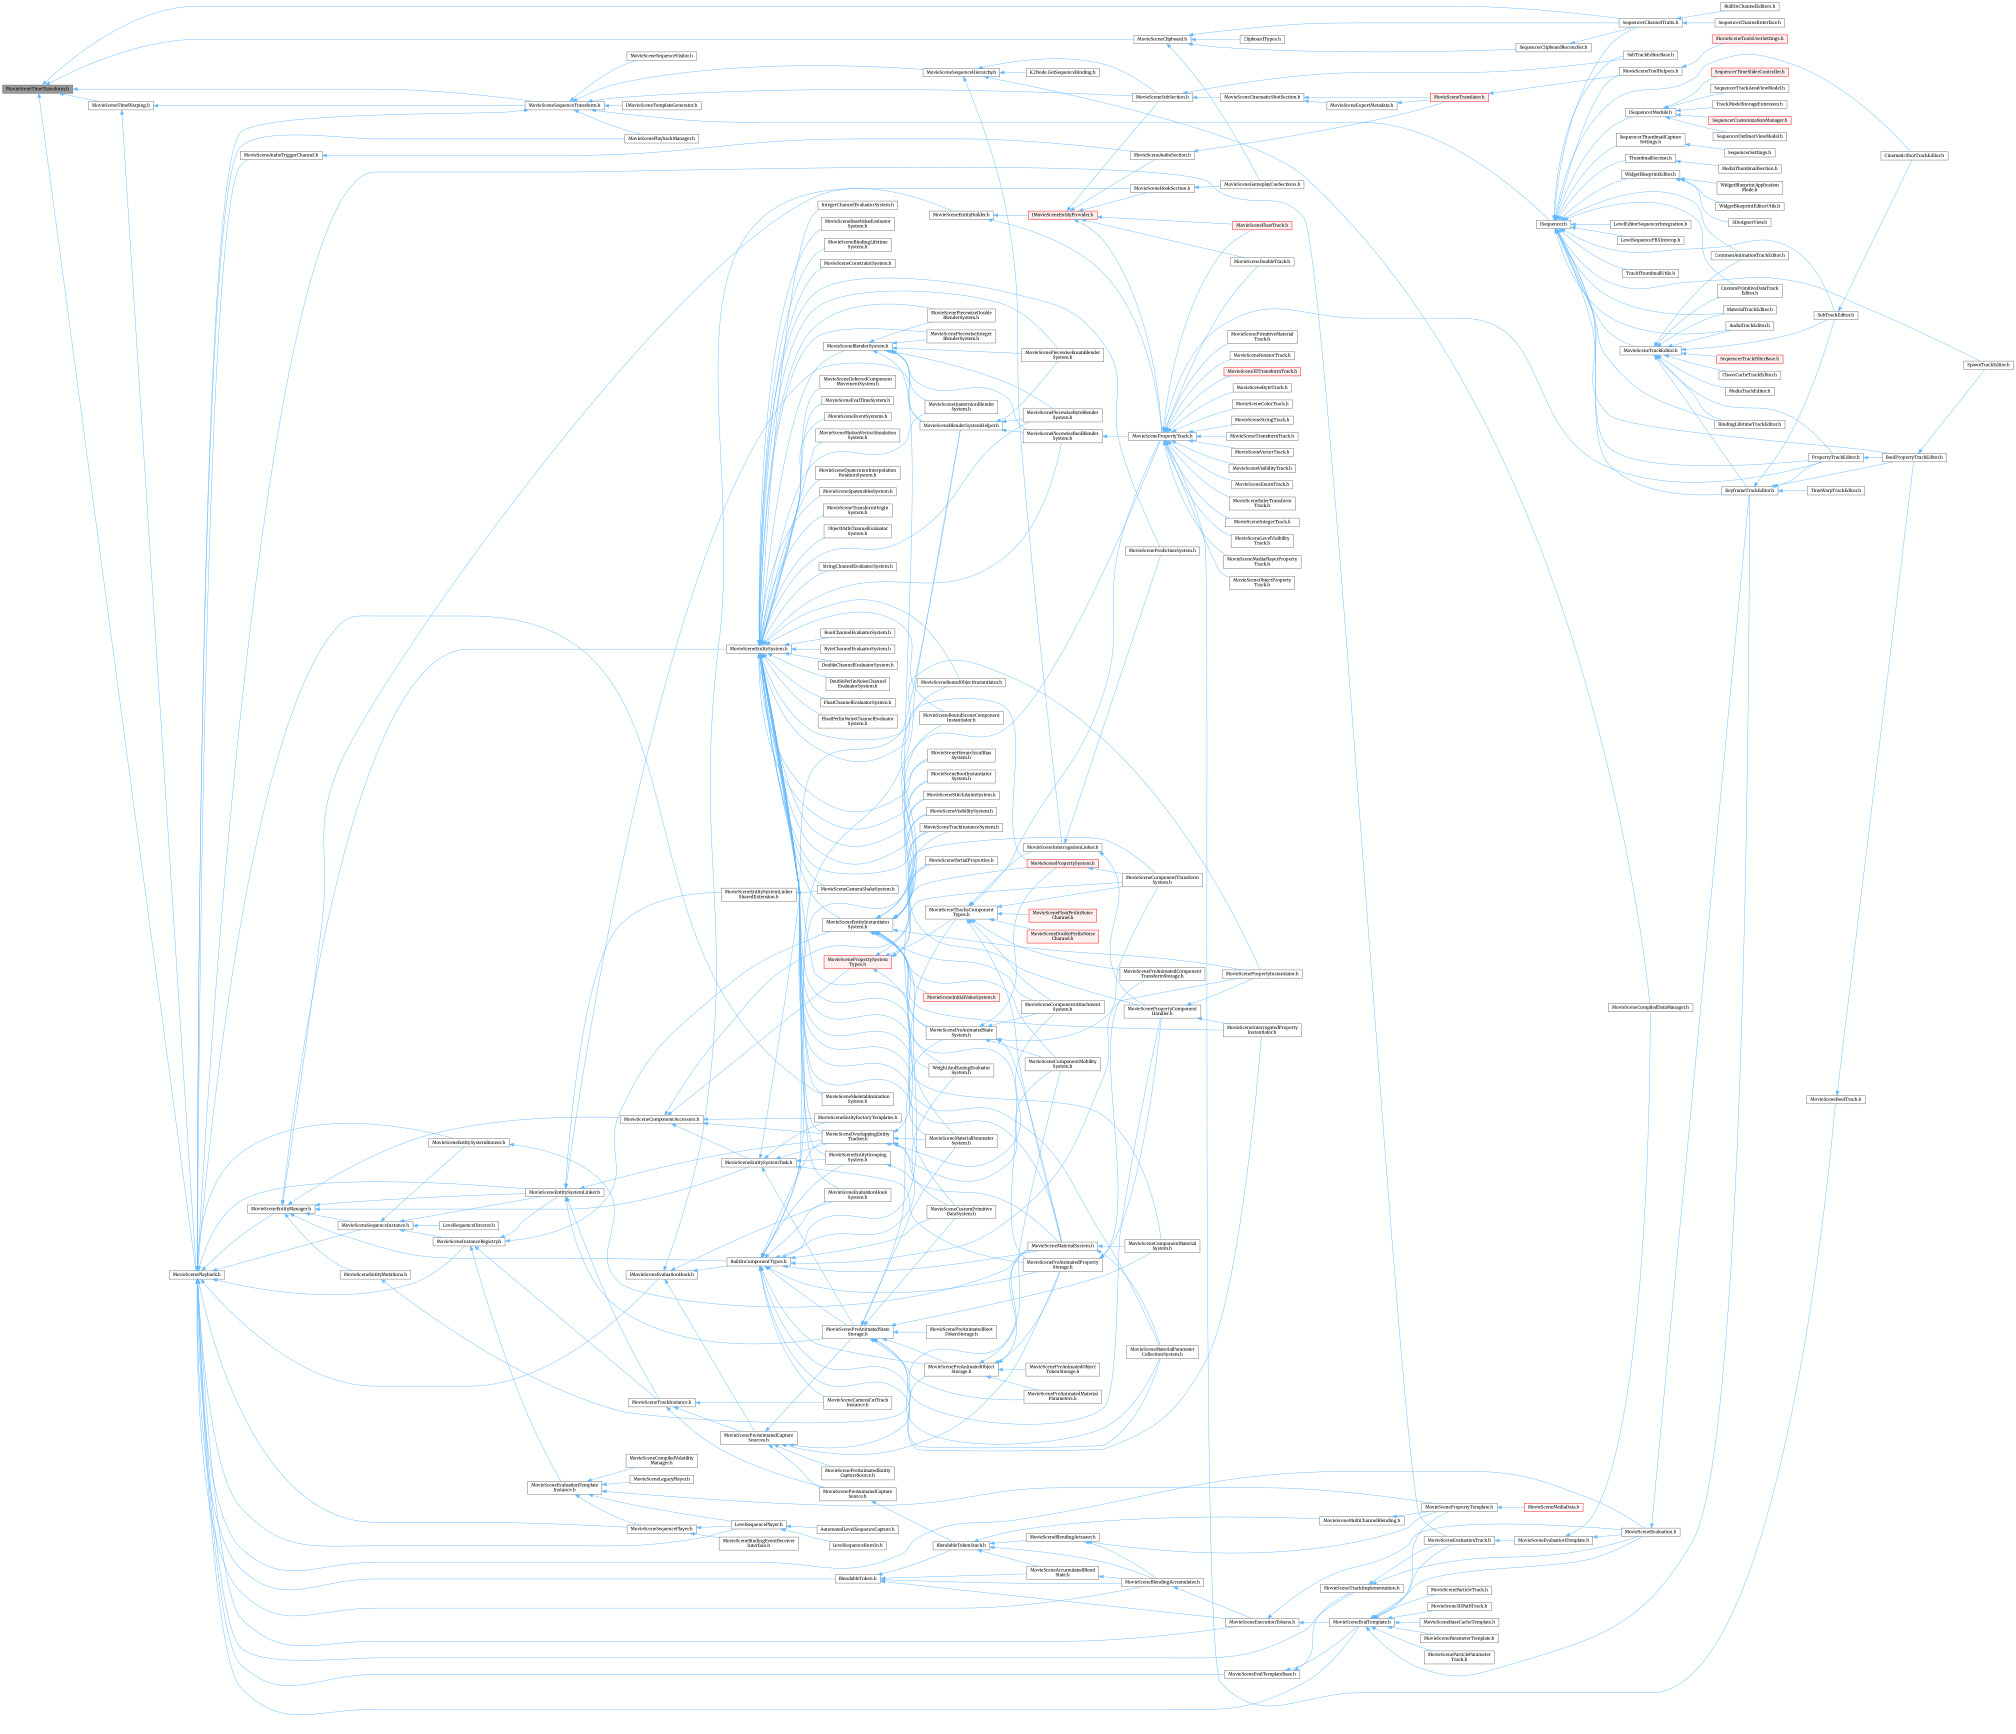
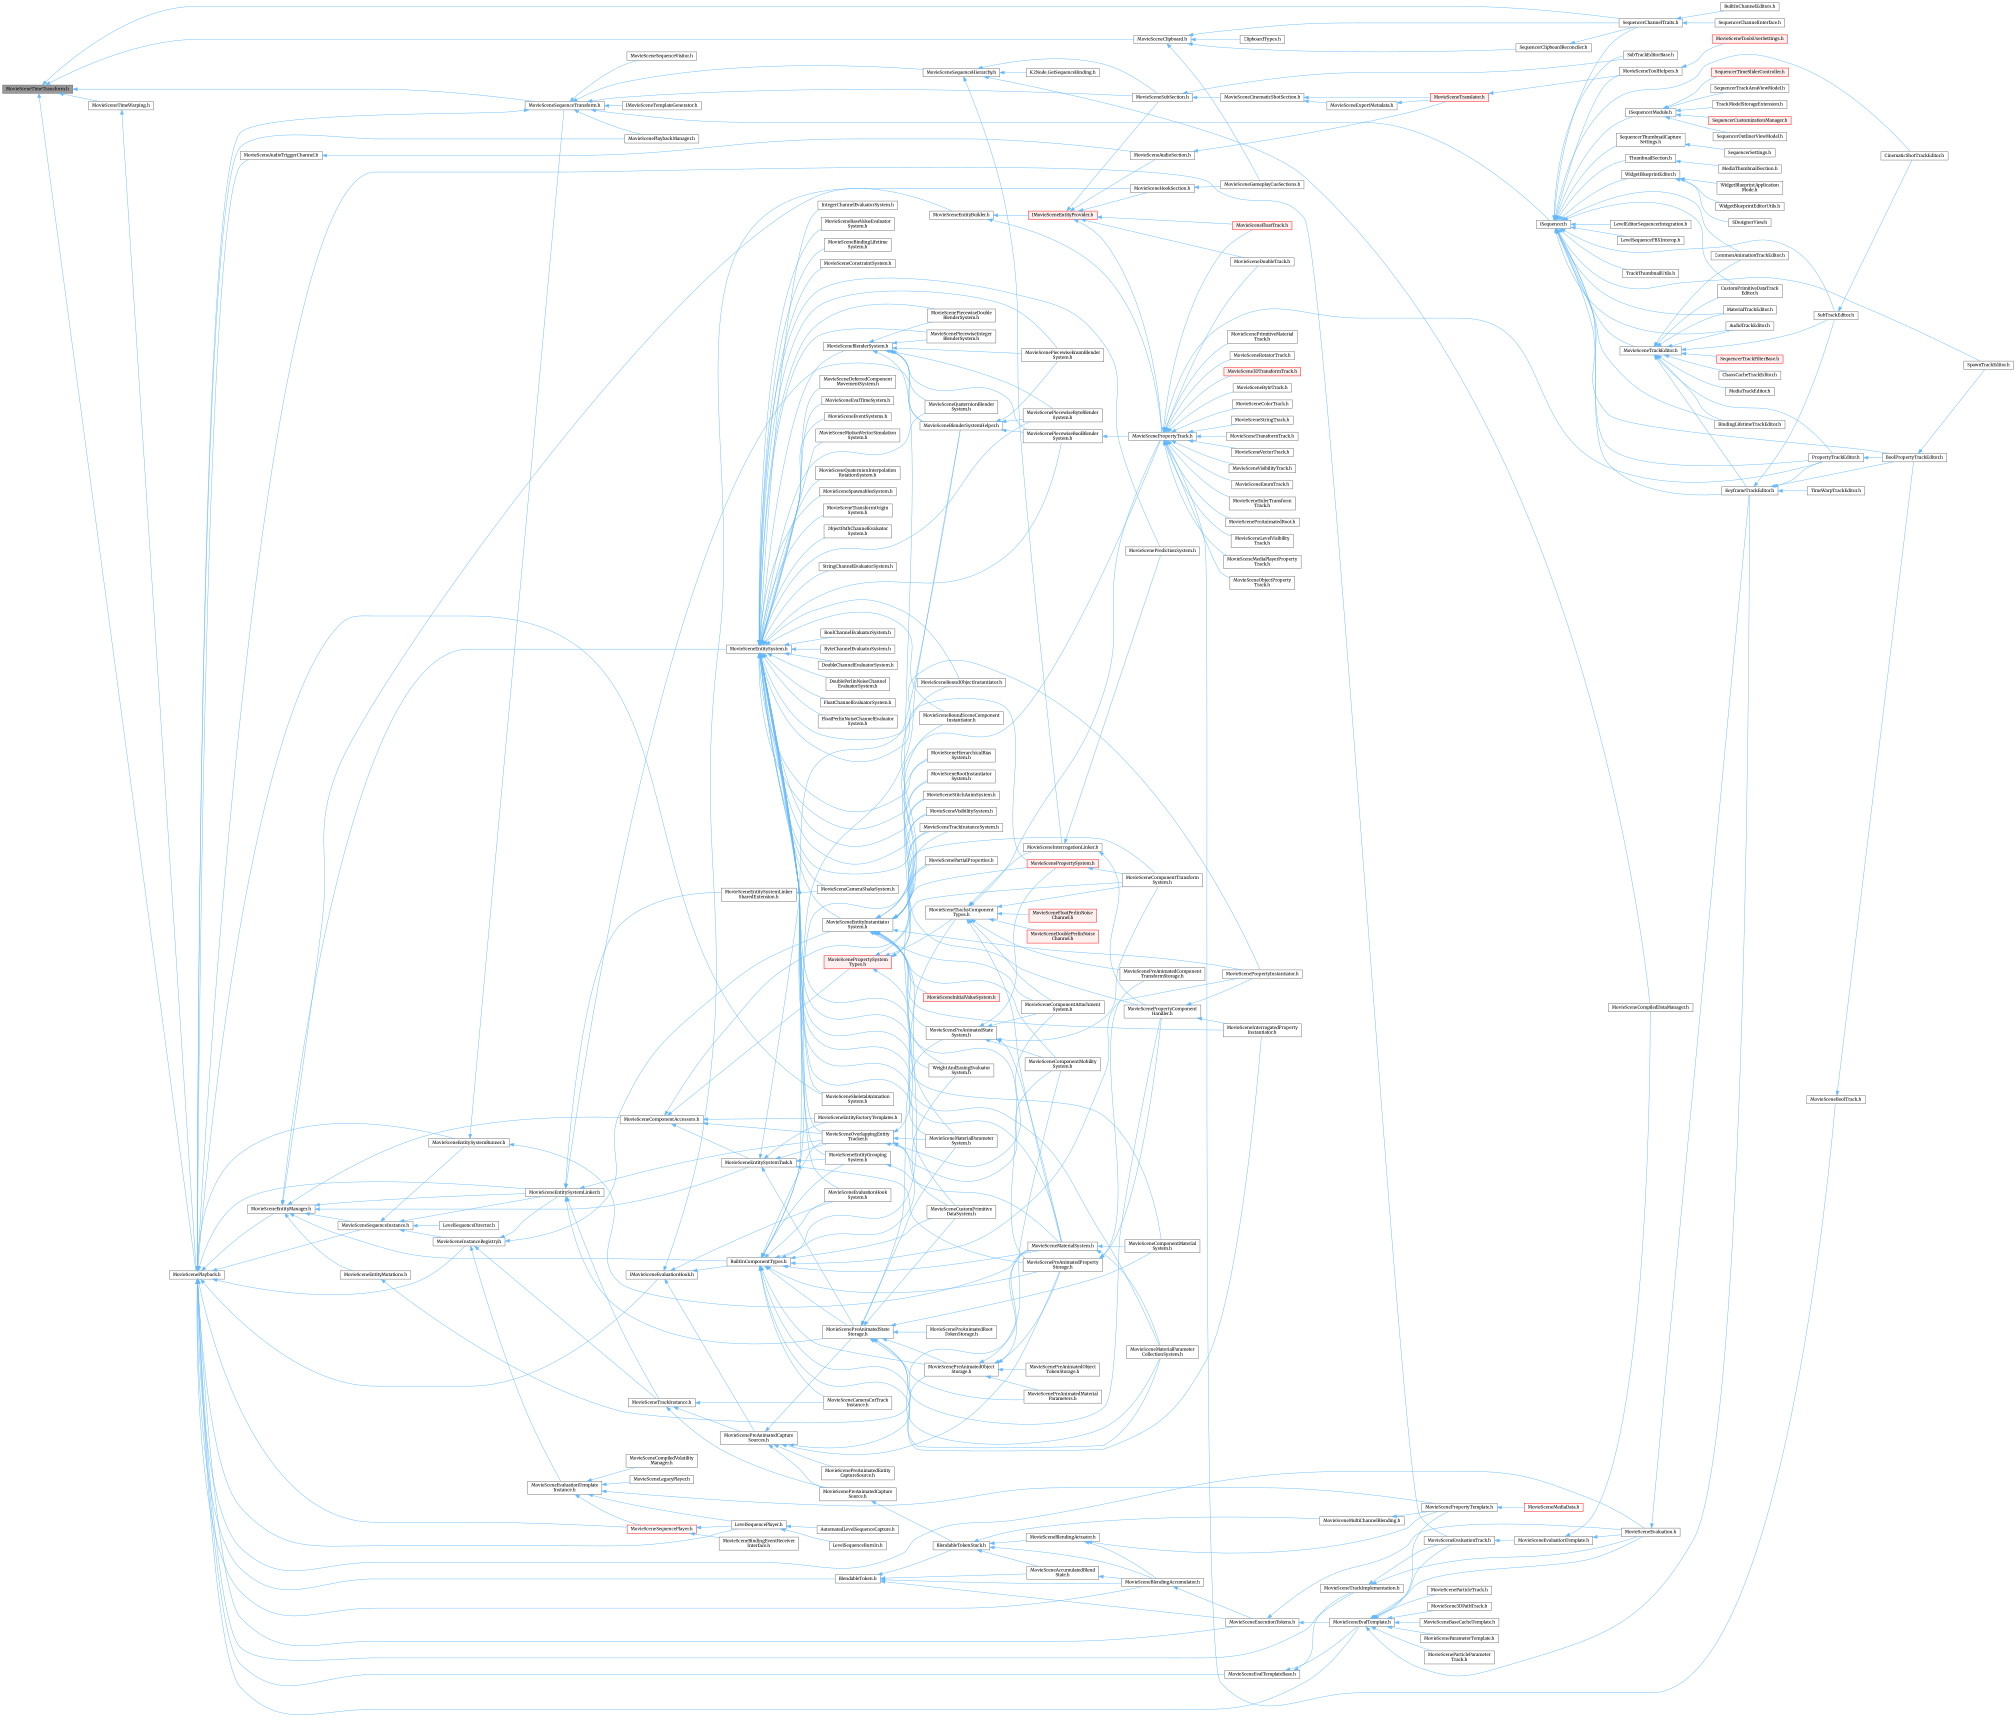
(341, 106) -> (519, 597)
(1262, 522) -> (1262, 522)
(804, 917) -> none
(662, 1529) -> (662, 1529)
